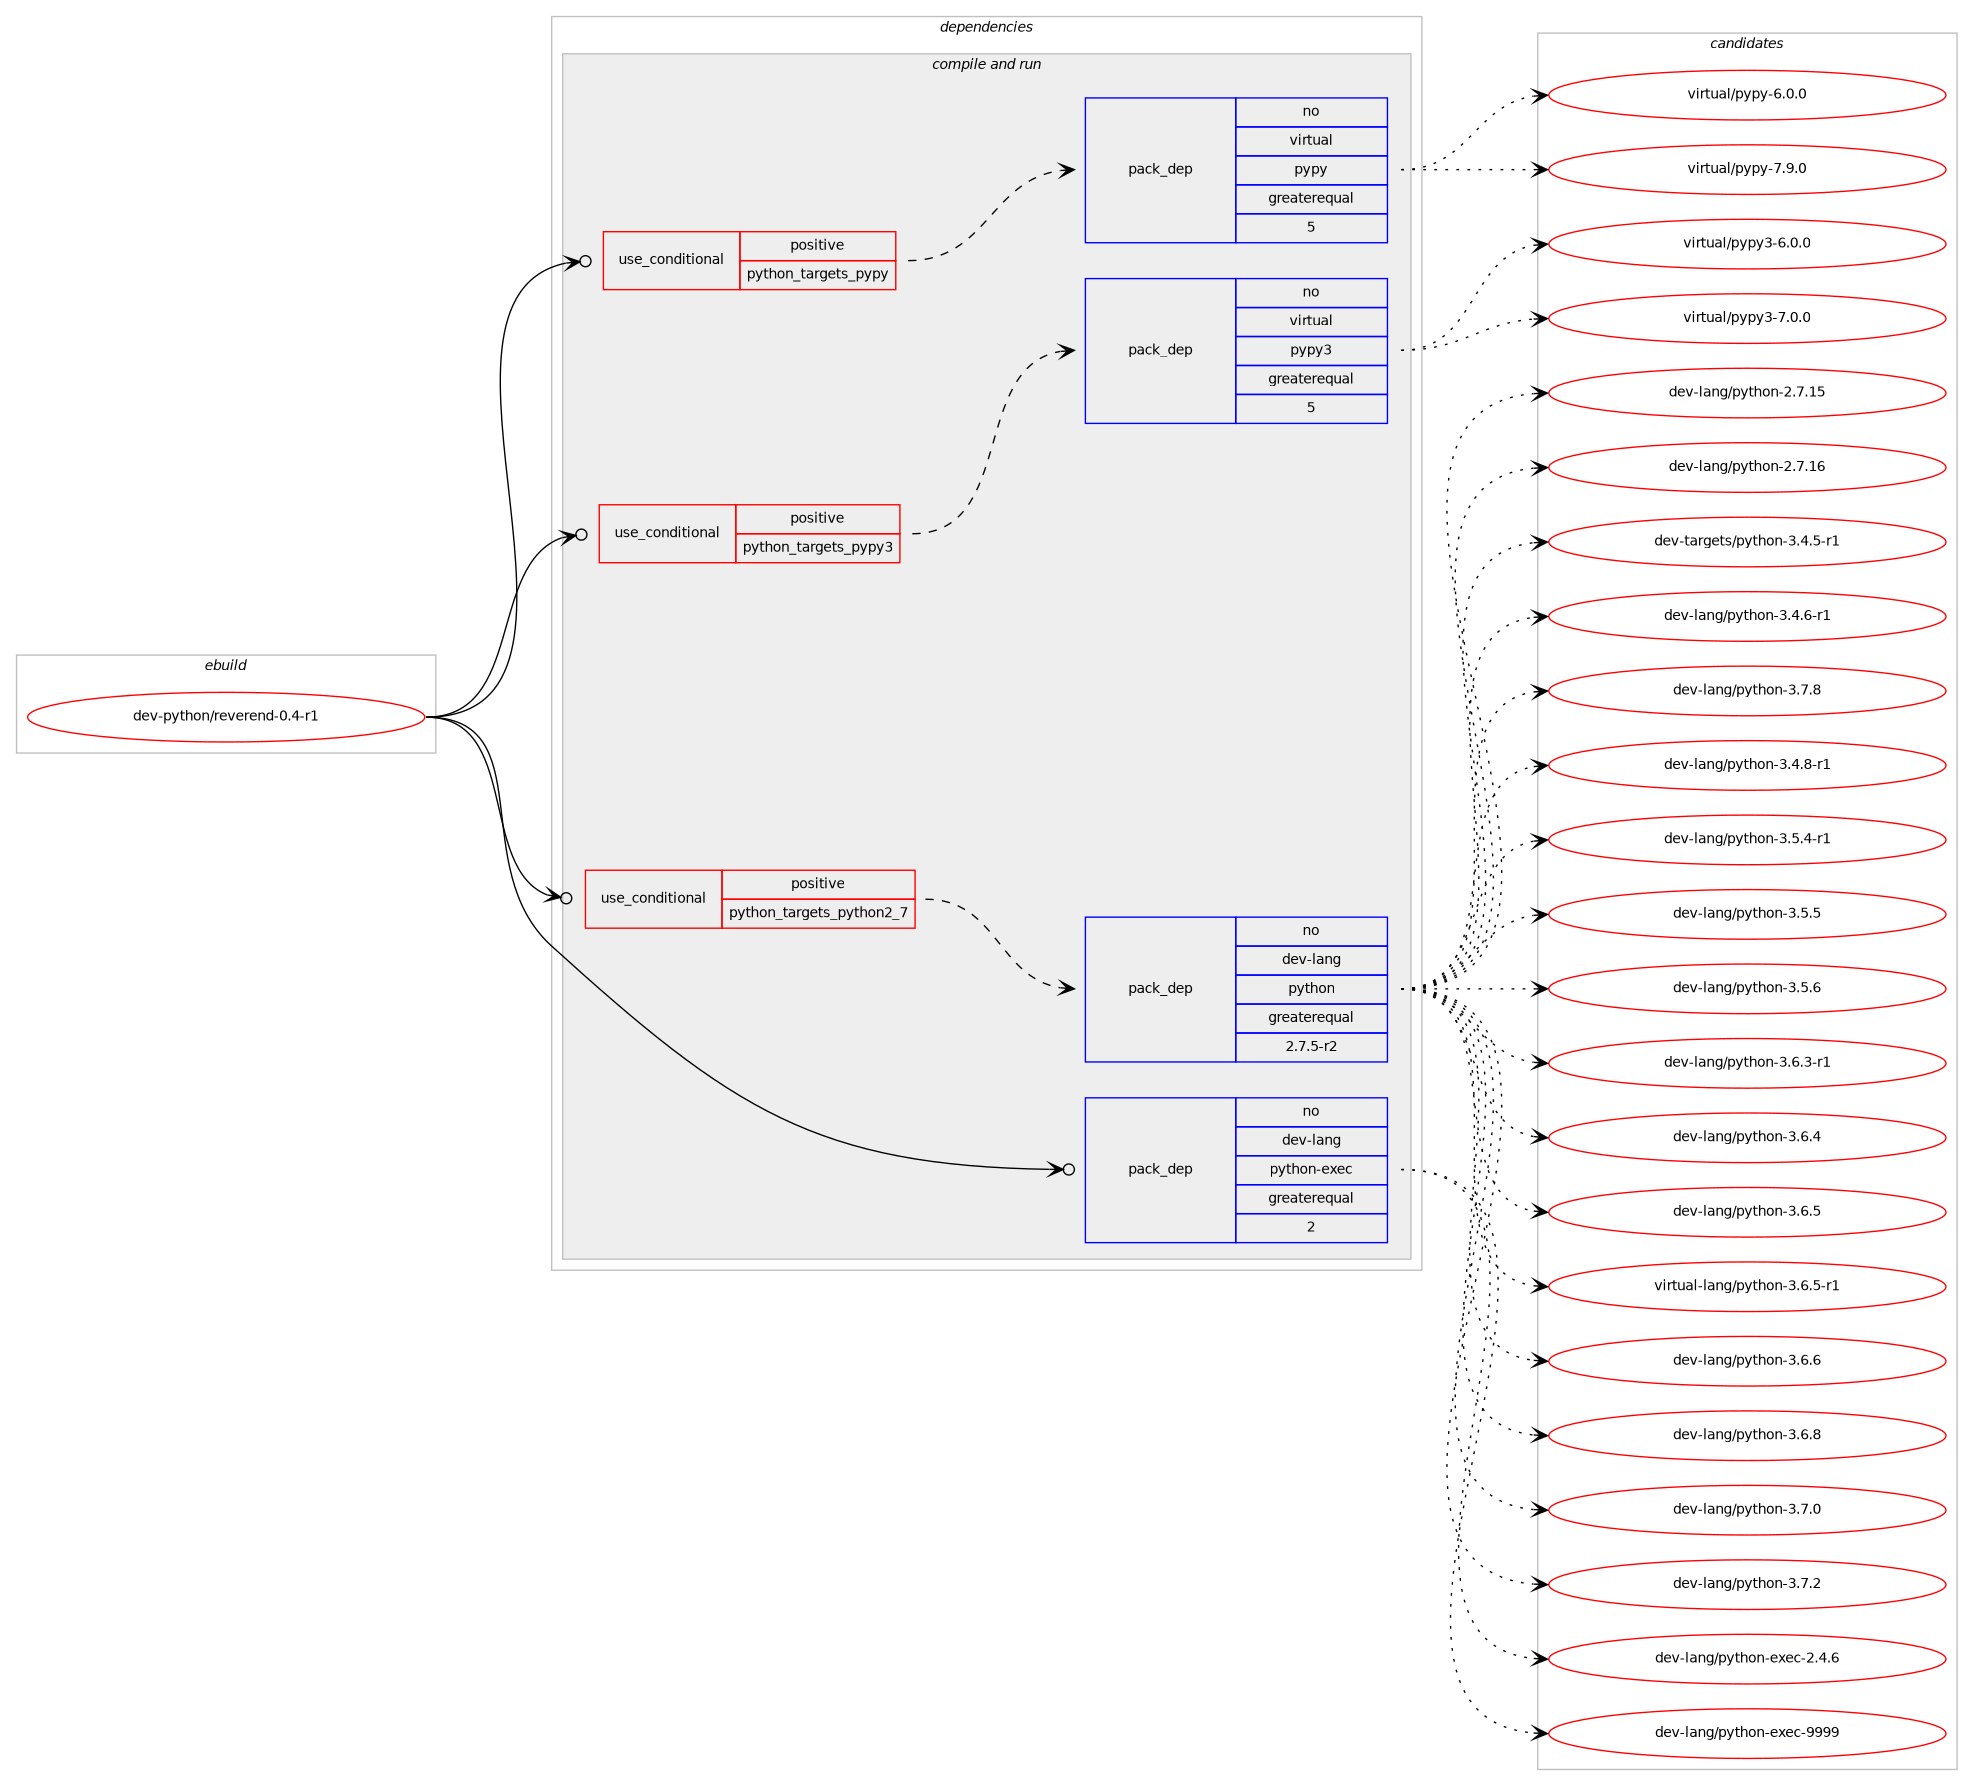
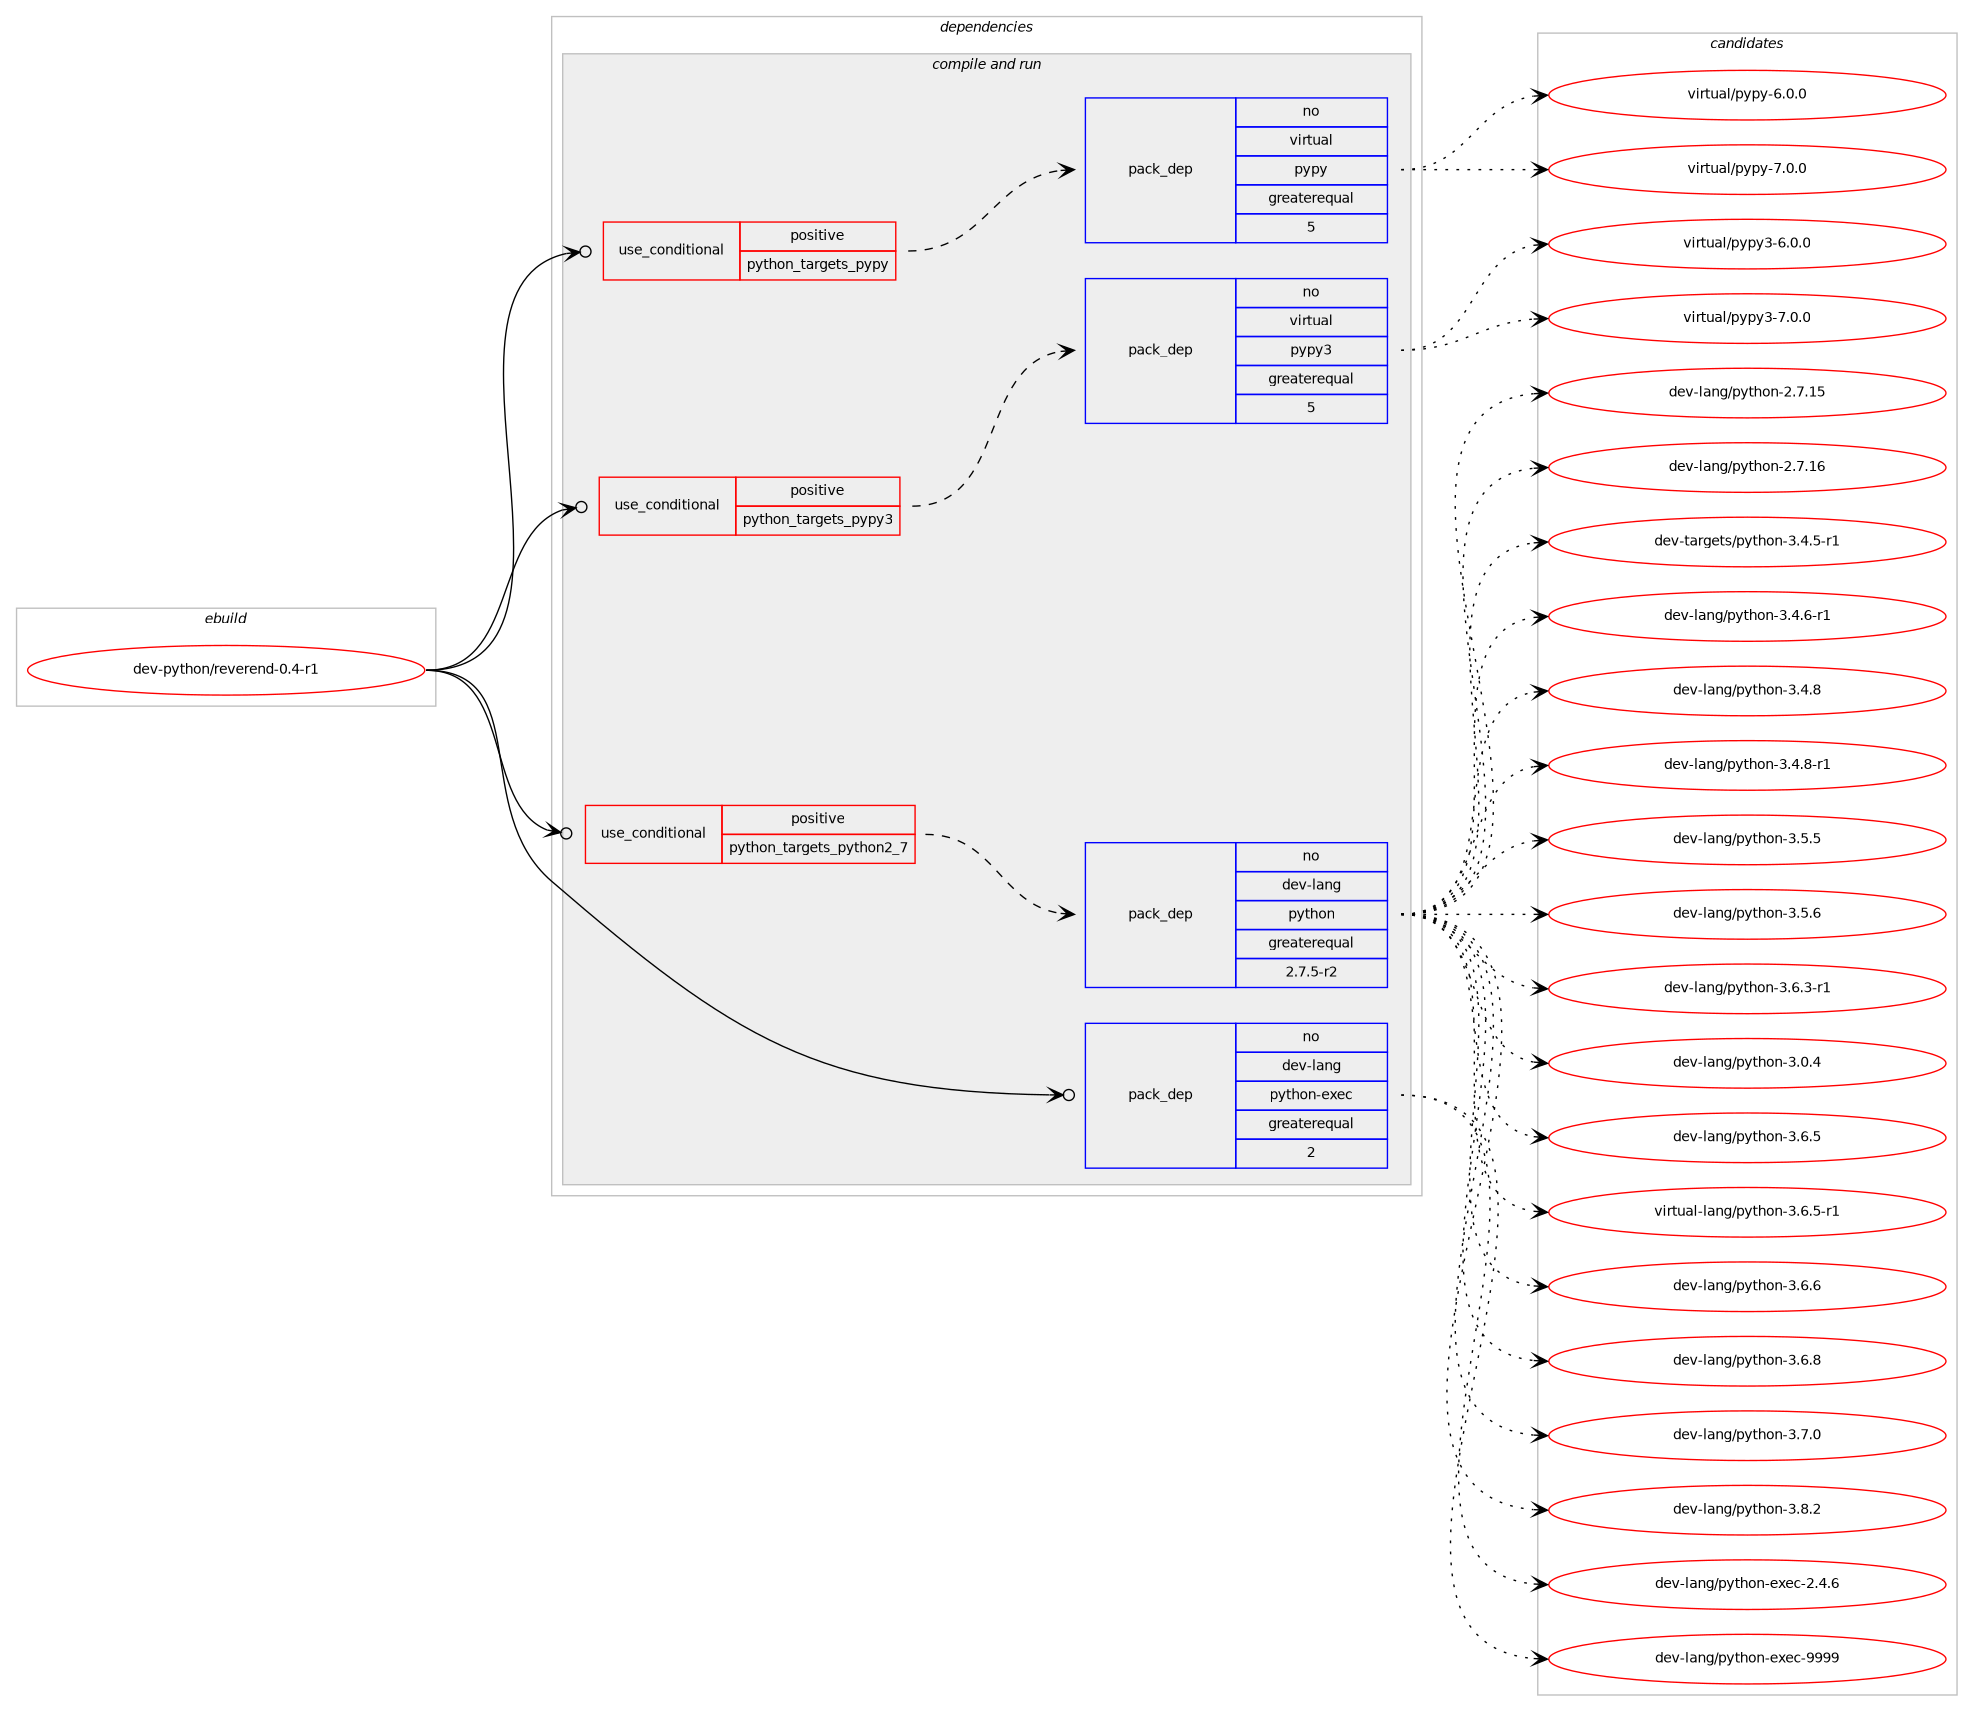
(1747, 170) -> (1747, 170)
(1747, 691) -> (1747, 691)
(1747, 840) -> none
(1747, 1138) -> (1747, 1063)
(1747, 1585) -> (1747, 1510)
